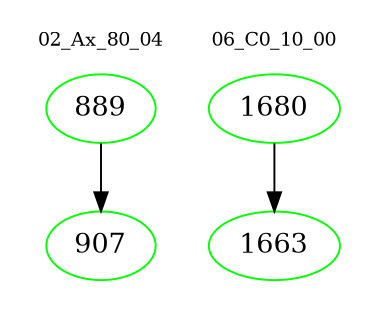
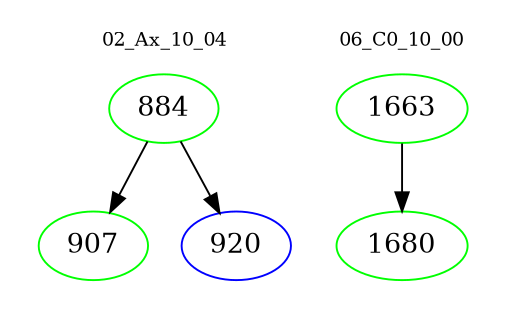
(101, 41) -> (165, 41)
(101, 109) -> (164, 109)
(274, 168) -> (402, 168)
none -> (236, 246)
